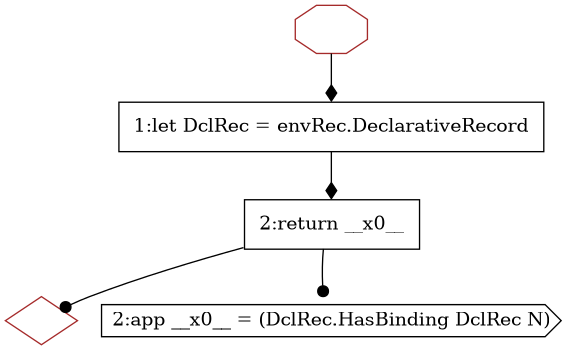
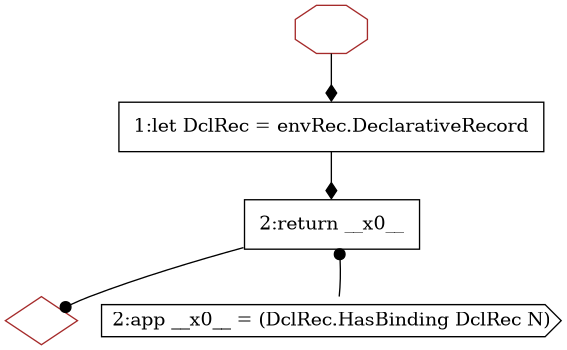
(322, 267) -> (340, 278)
